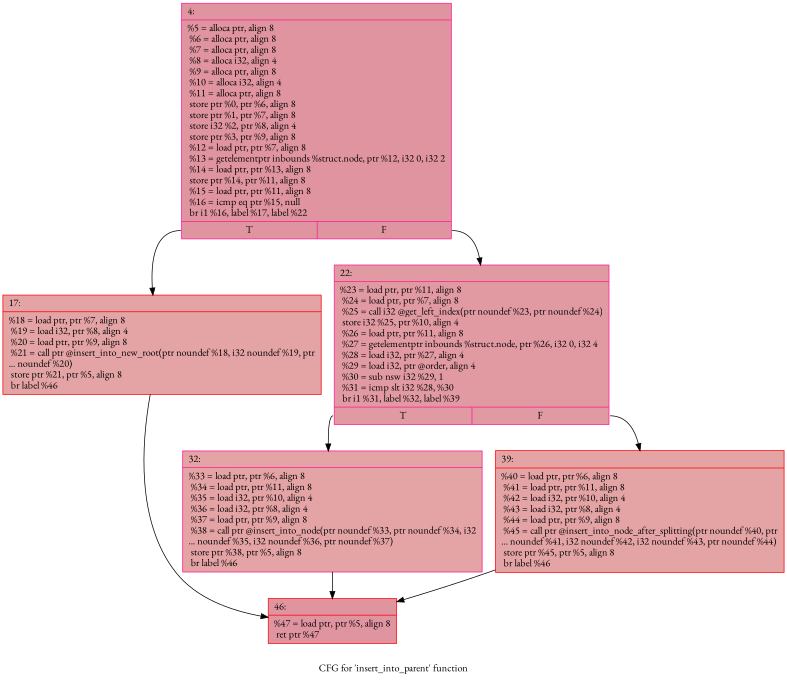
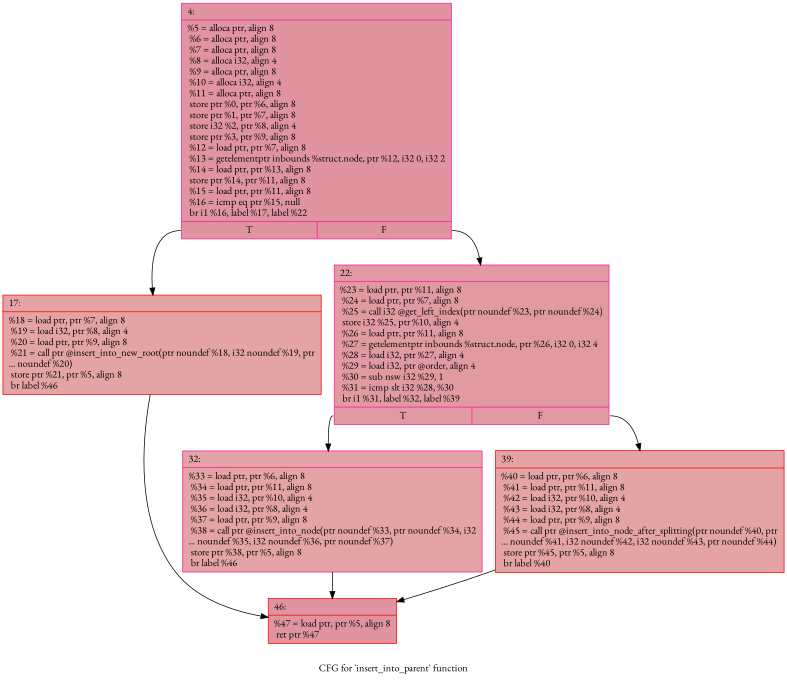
(526, 563) -> (526, 563)
